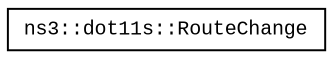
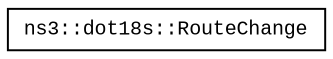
(167, 30) -> (167, 30)
